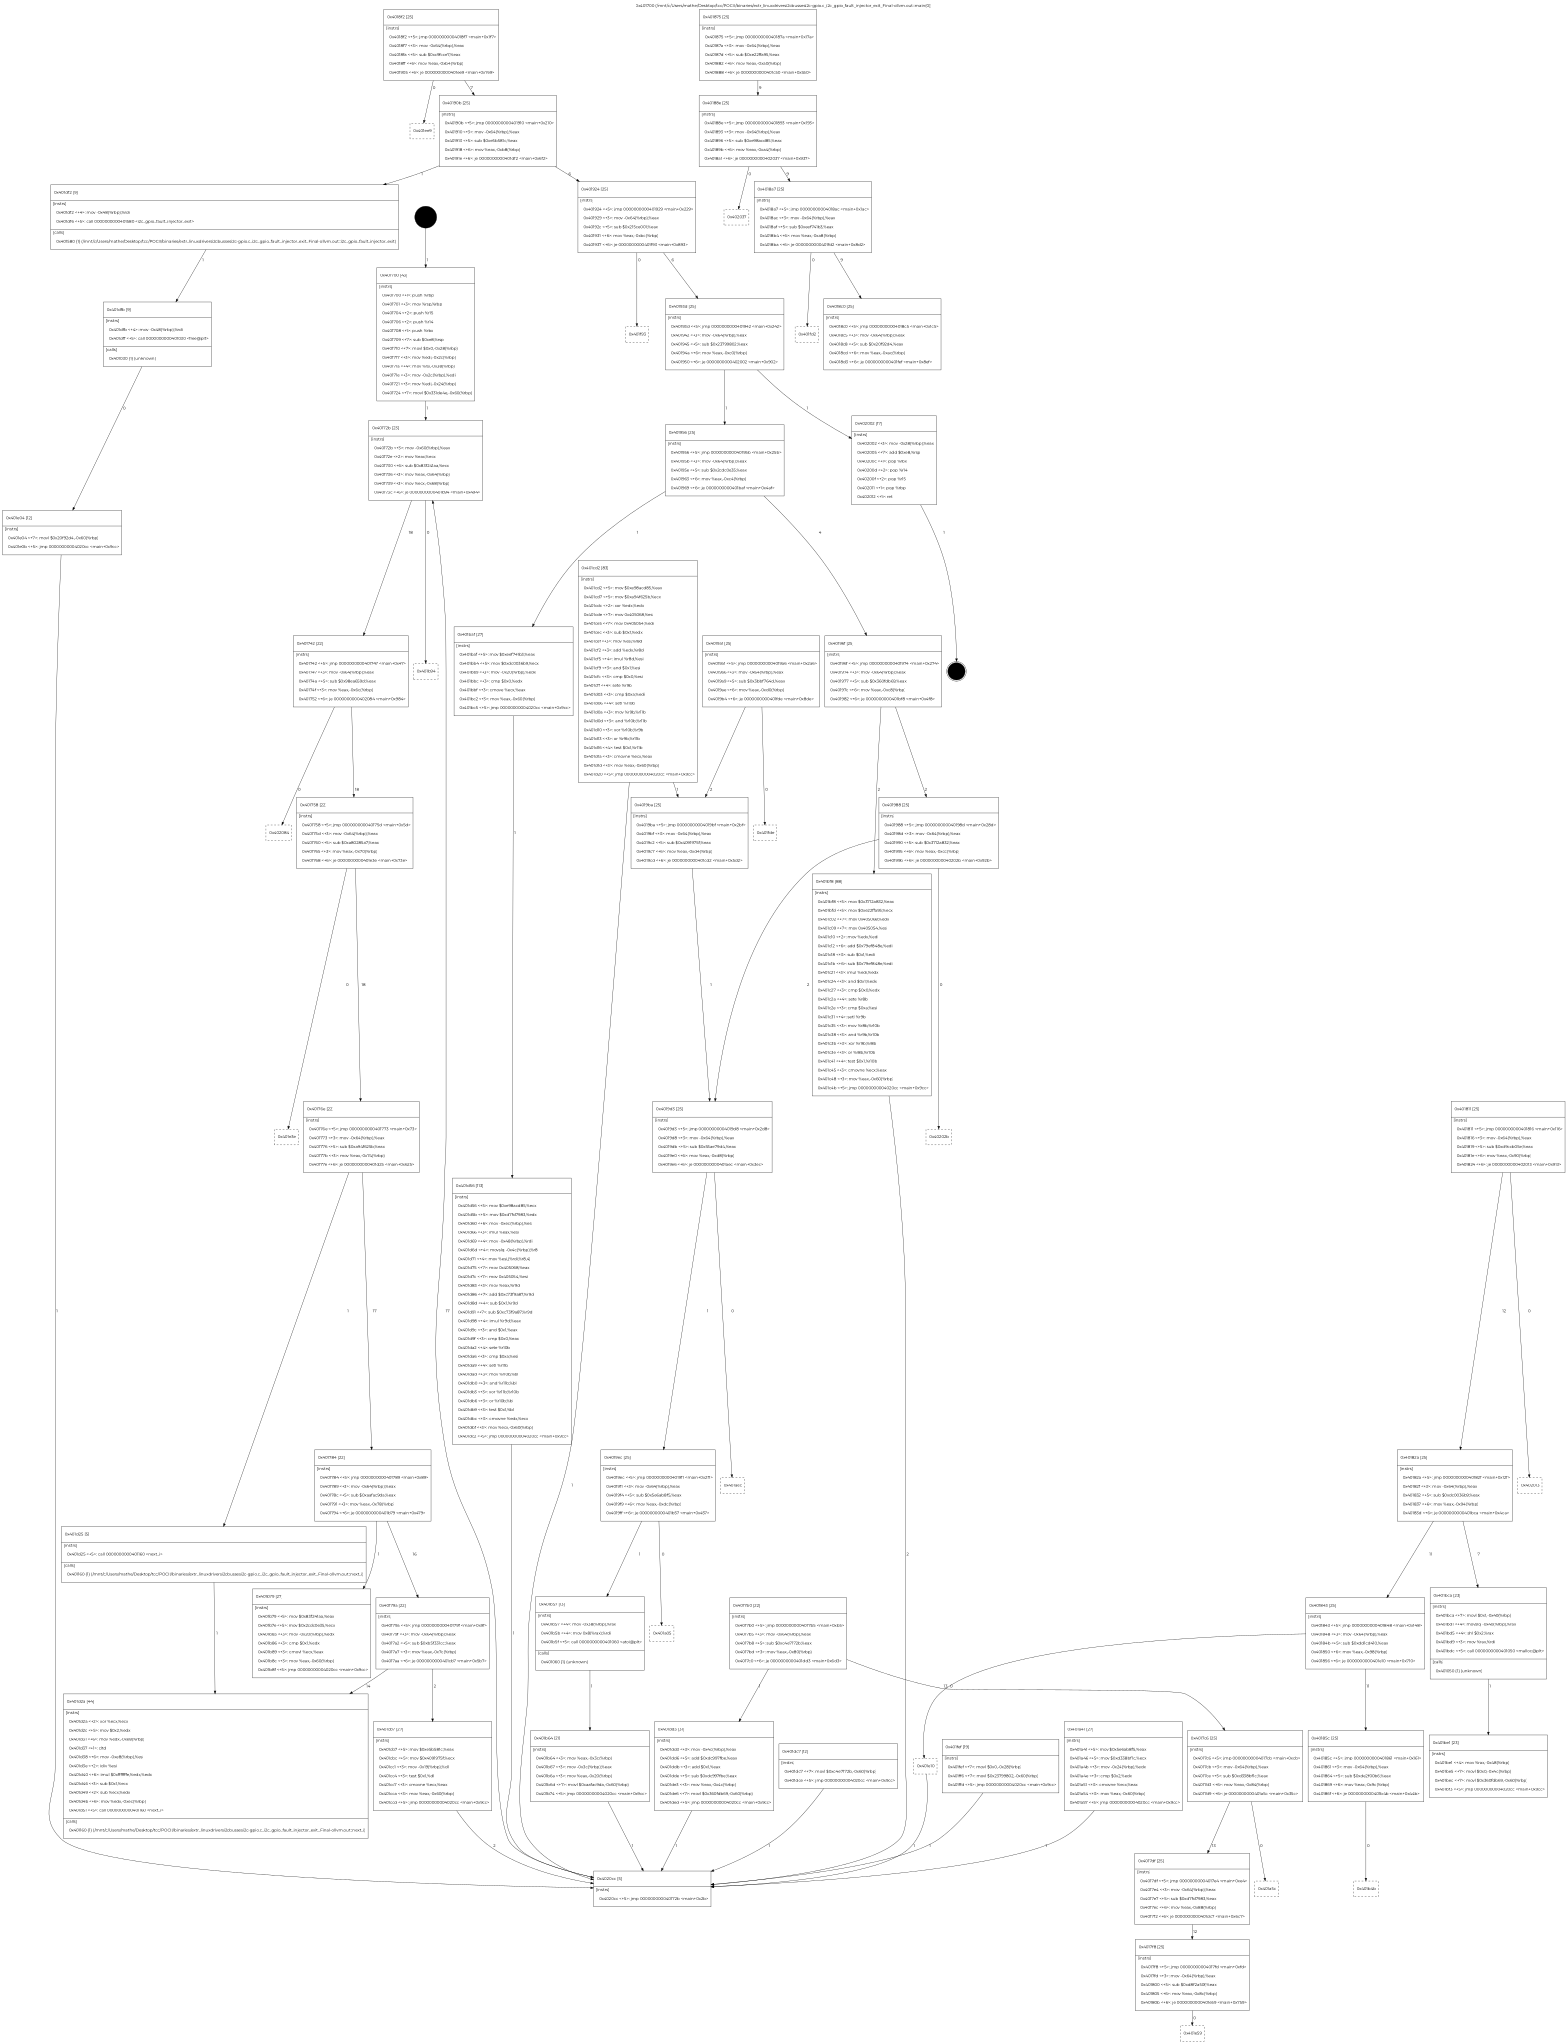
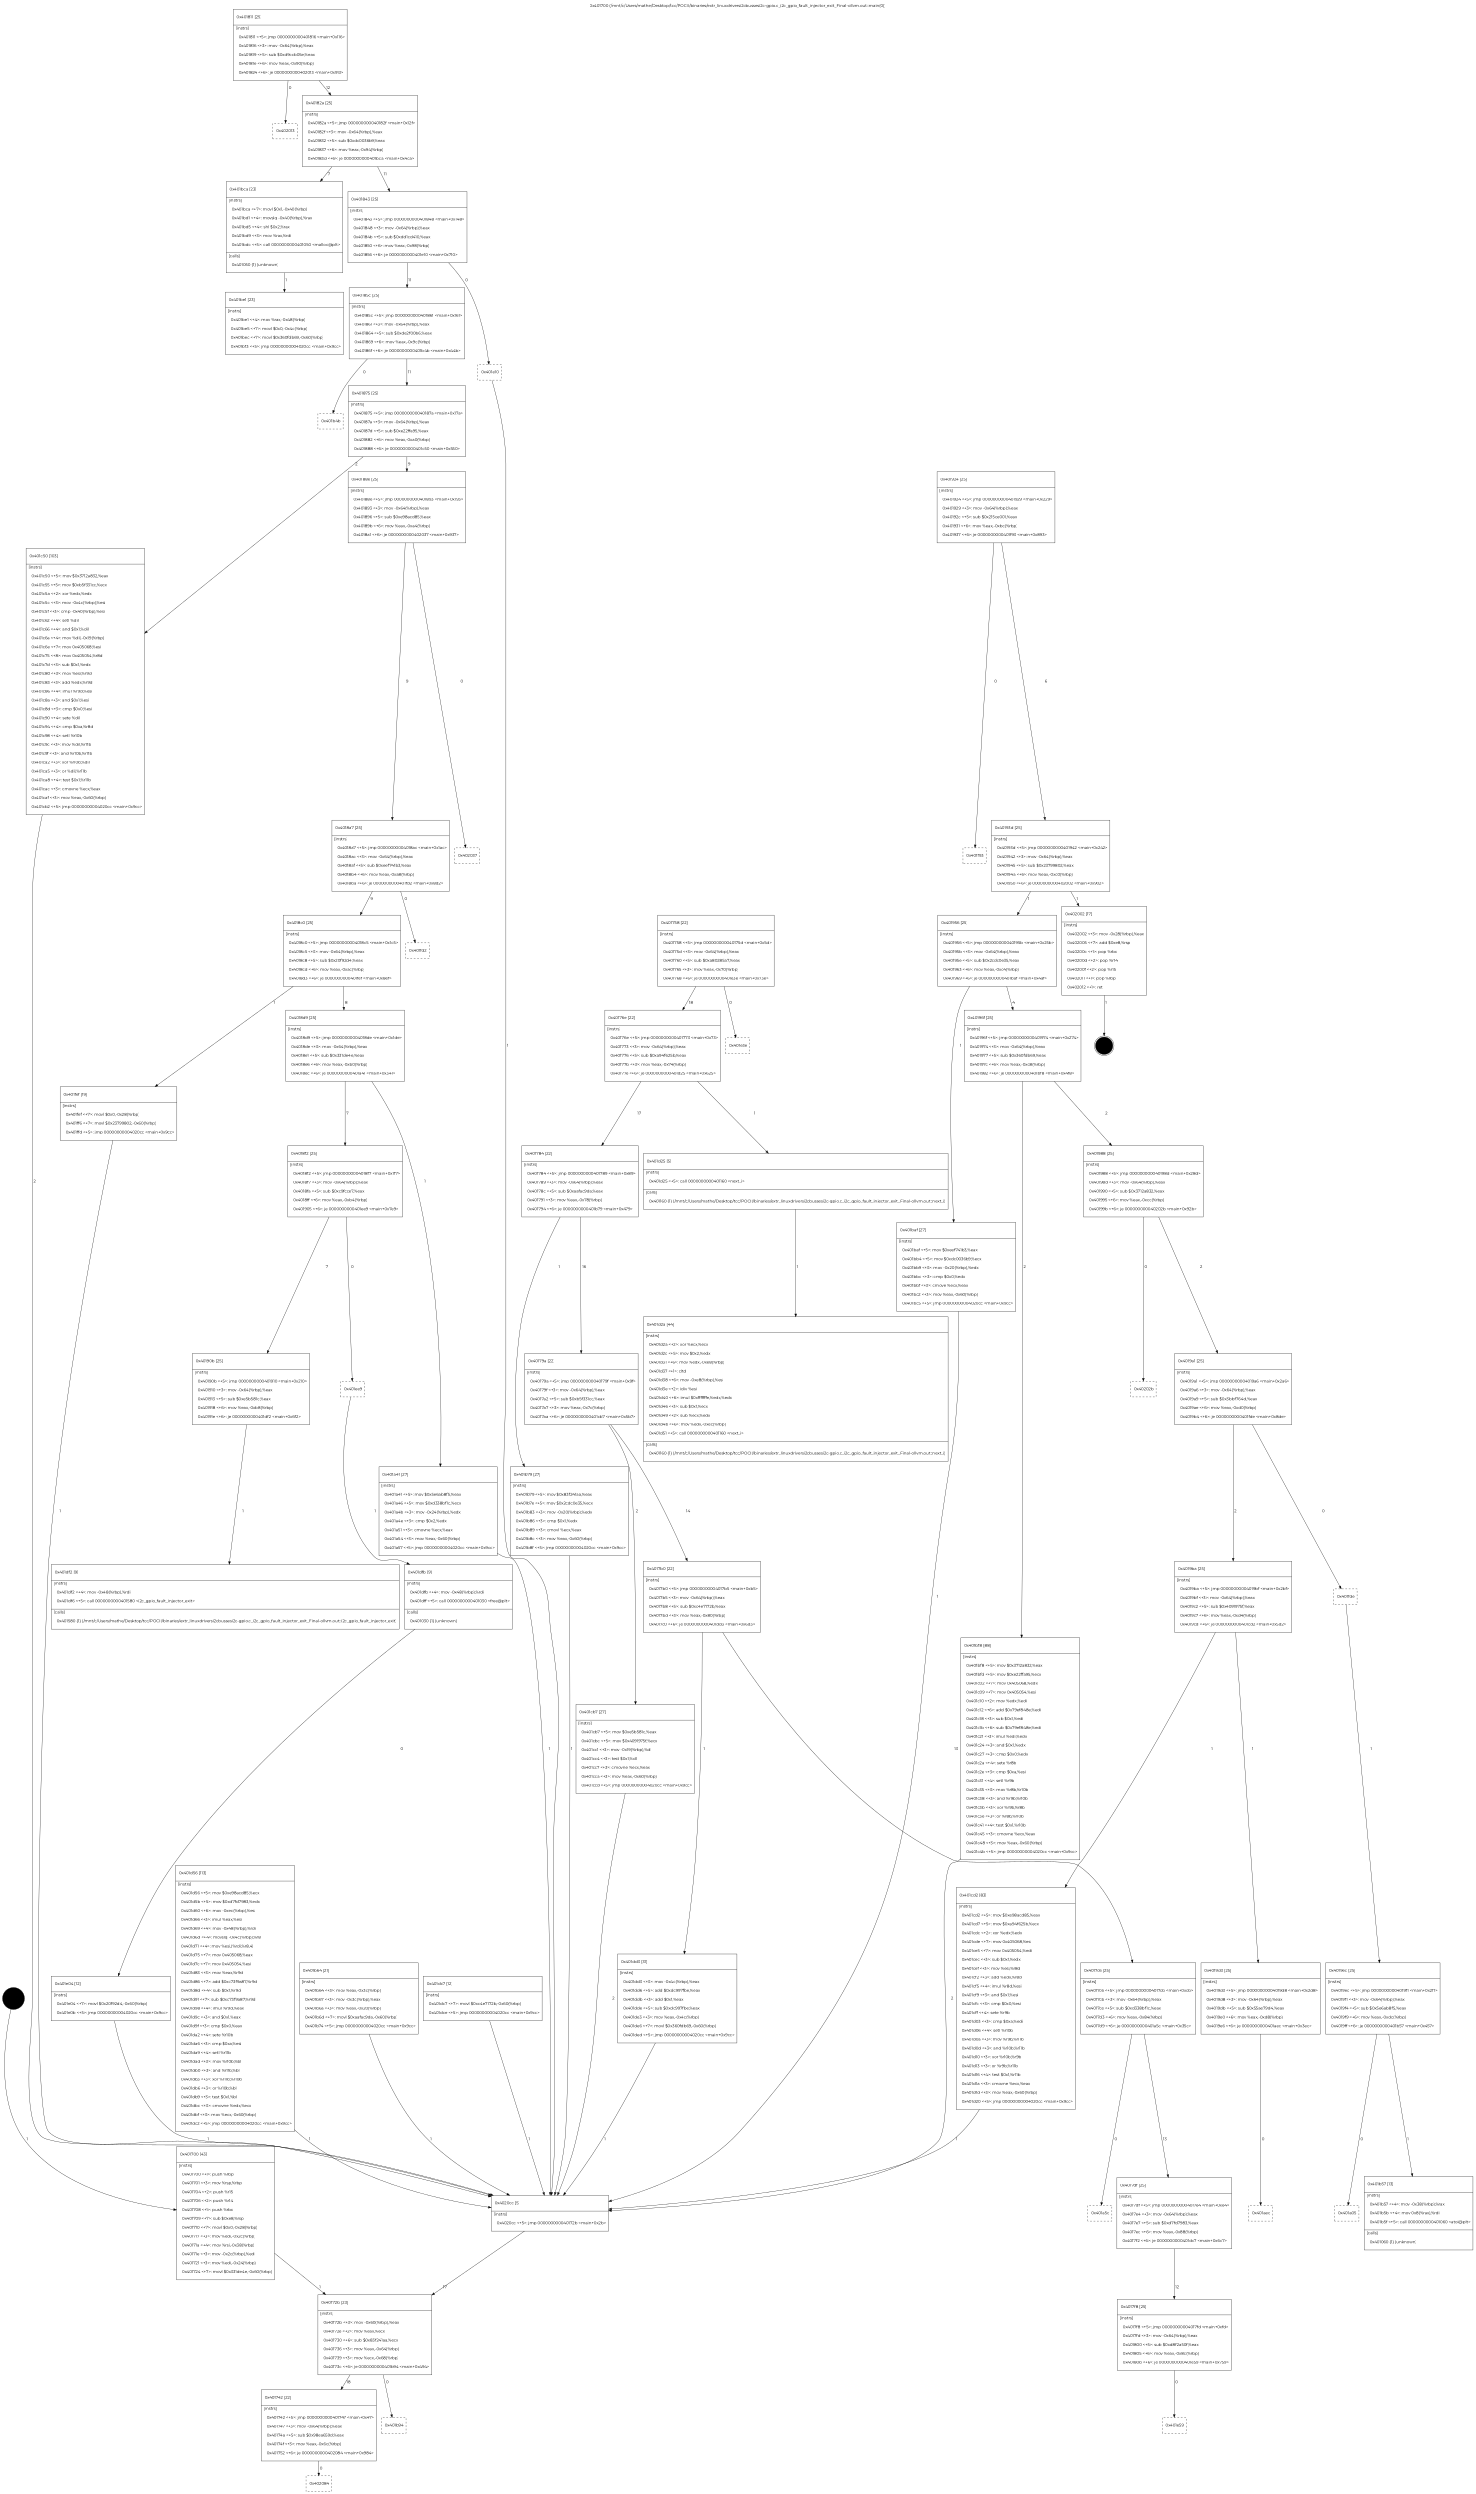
(566, 173) -> none
(192, 274) -> (347, 1497)
none -> (407, 371)
none -> (85, 682)
(353, 751) -> none
(675, 788) -> (1145, 1761)
(759, 941) -> (1188, 1284)
(513, 946) -> (905, 1816)
none -> (225, 1036)
none -> (345, 1046)
(685, 1310) -> (1363, 1782)
(370, 1681) -> (653, 1489)
(590, 1699) -> none
none -> (570, 1875)
